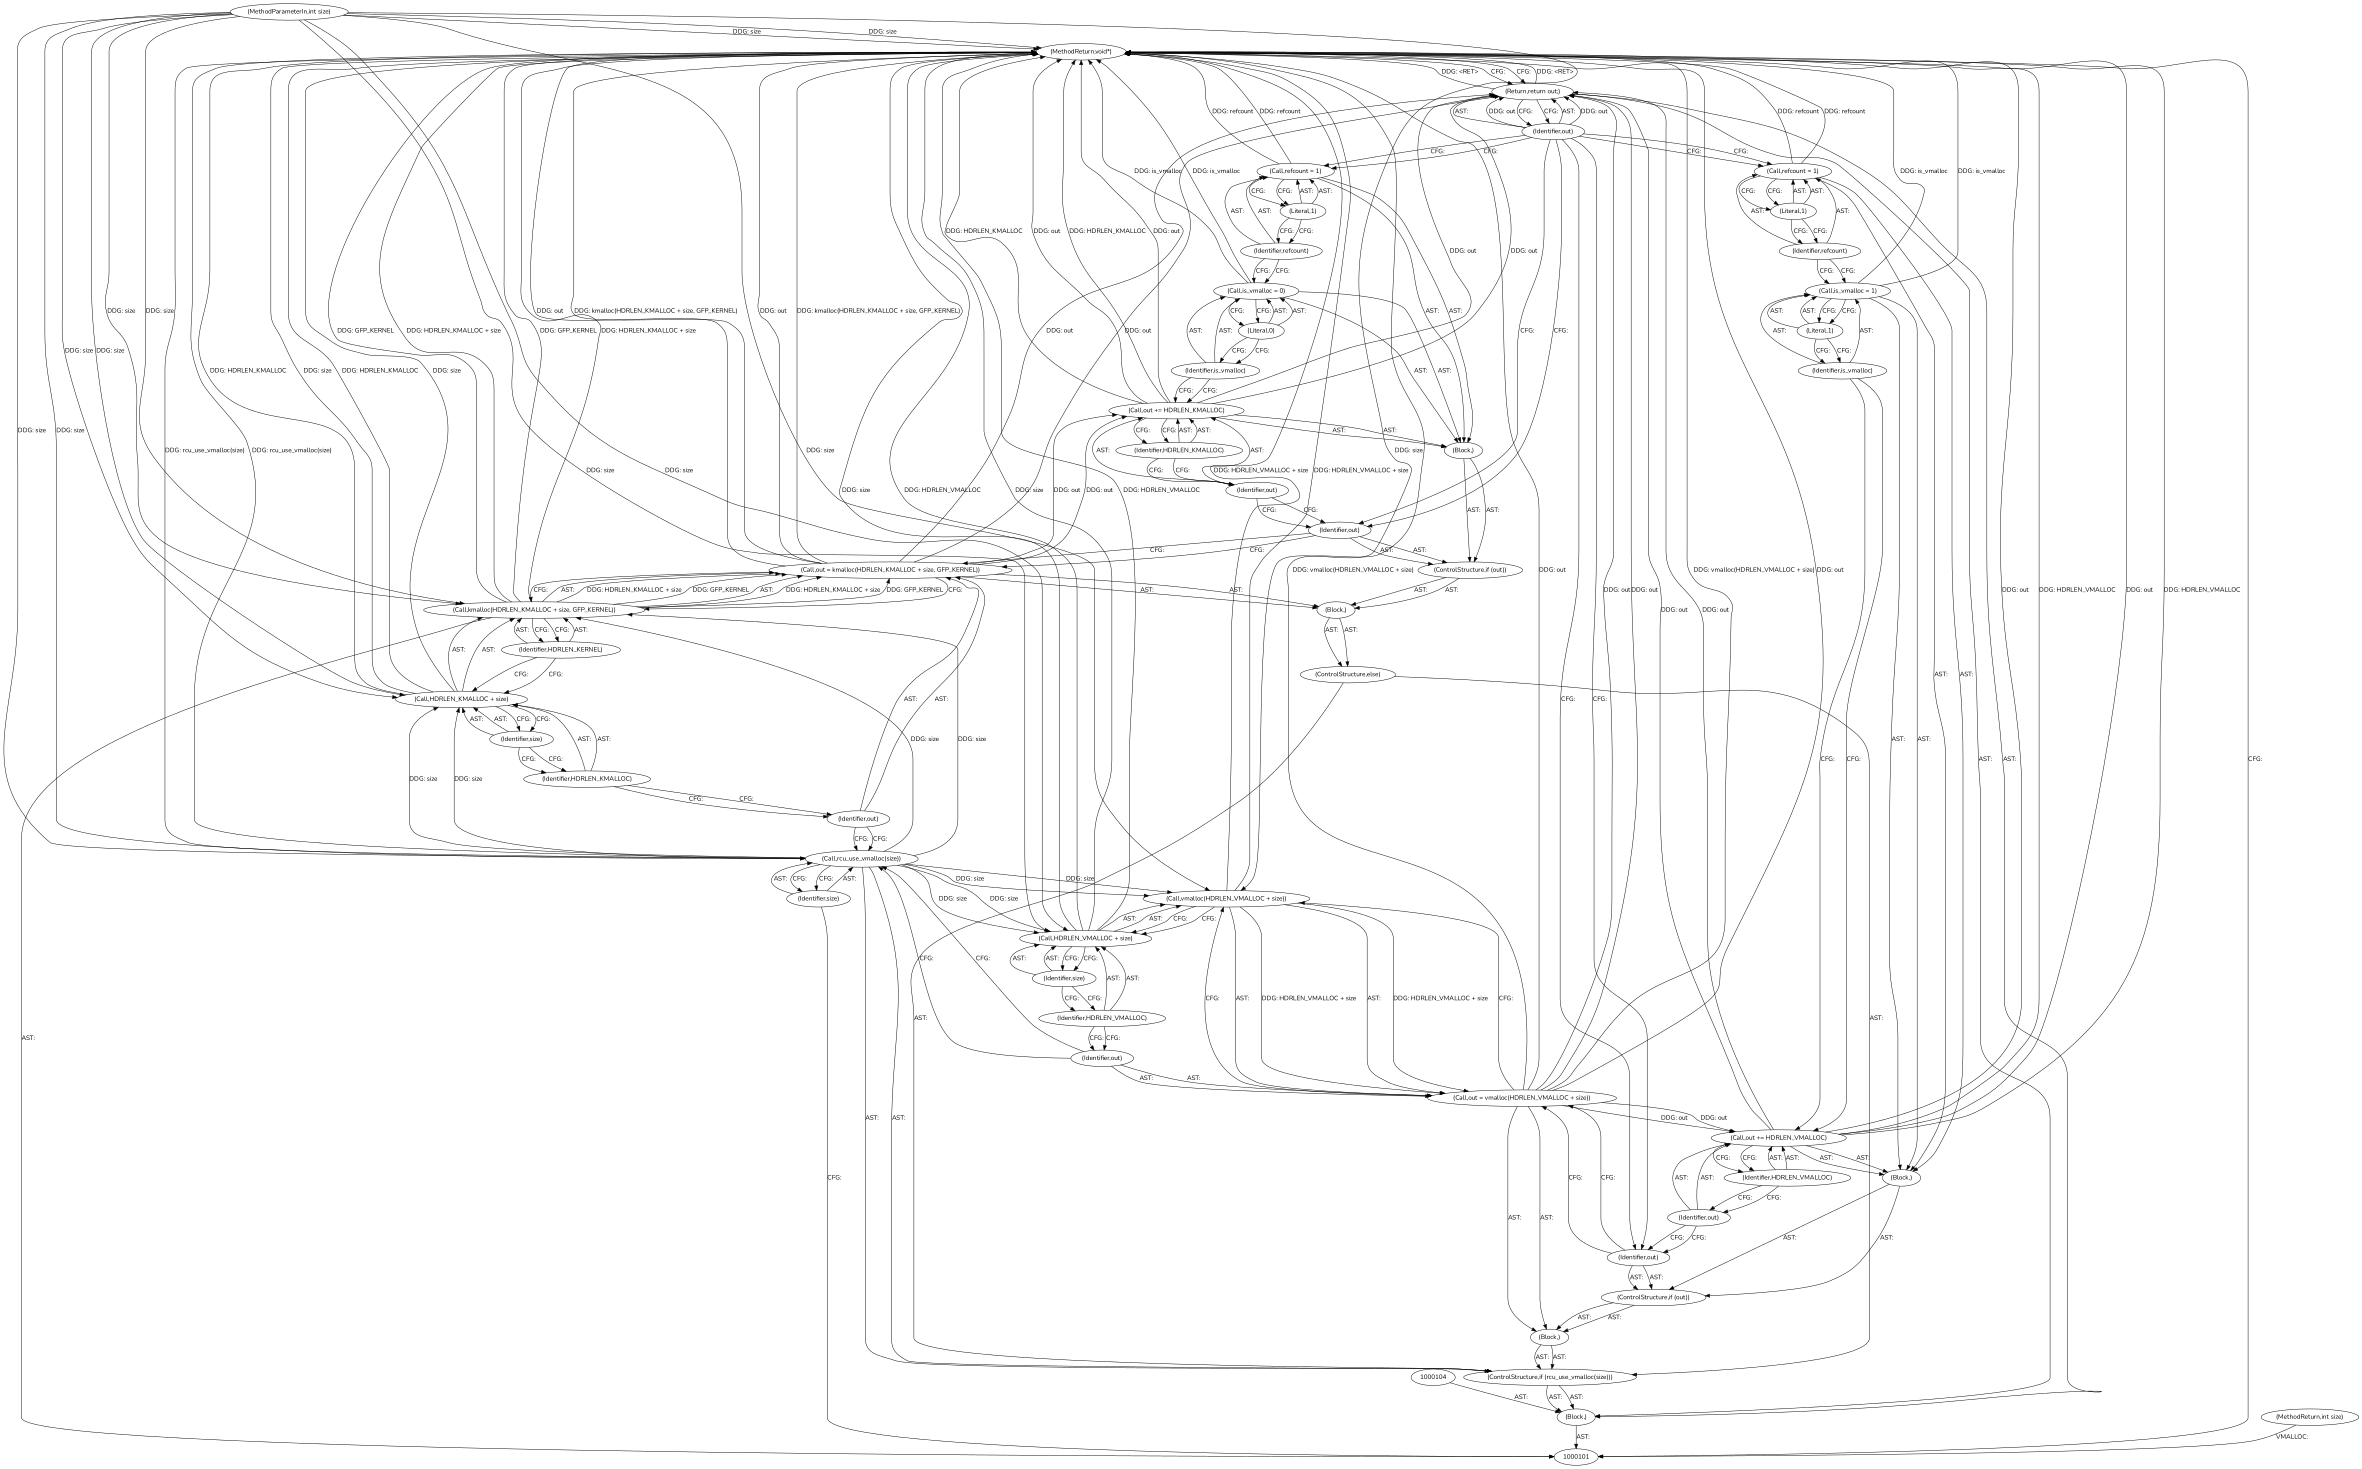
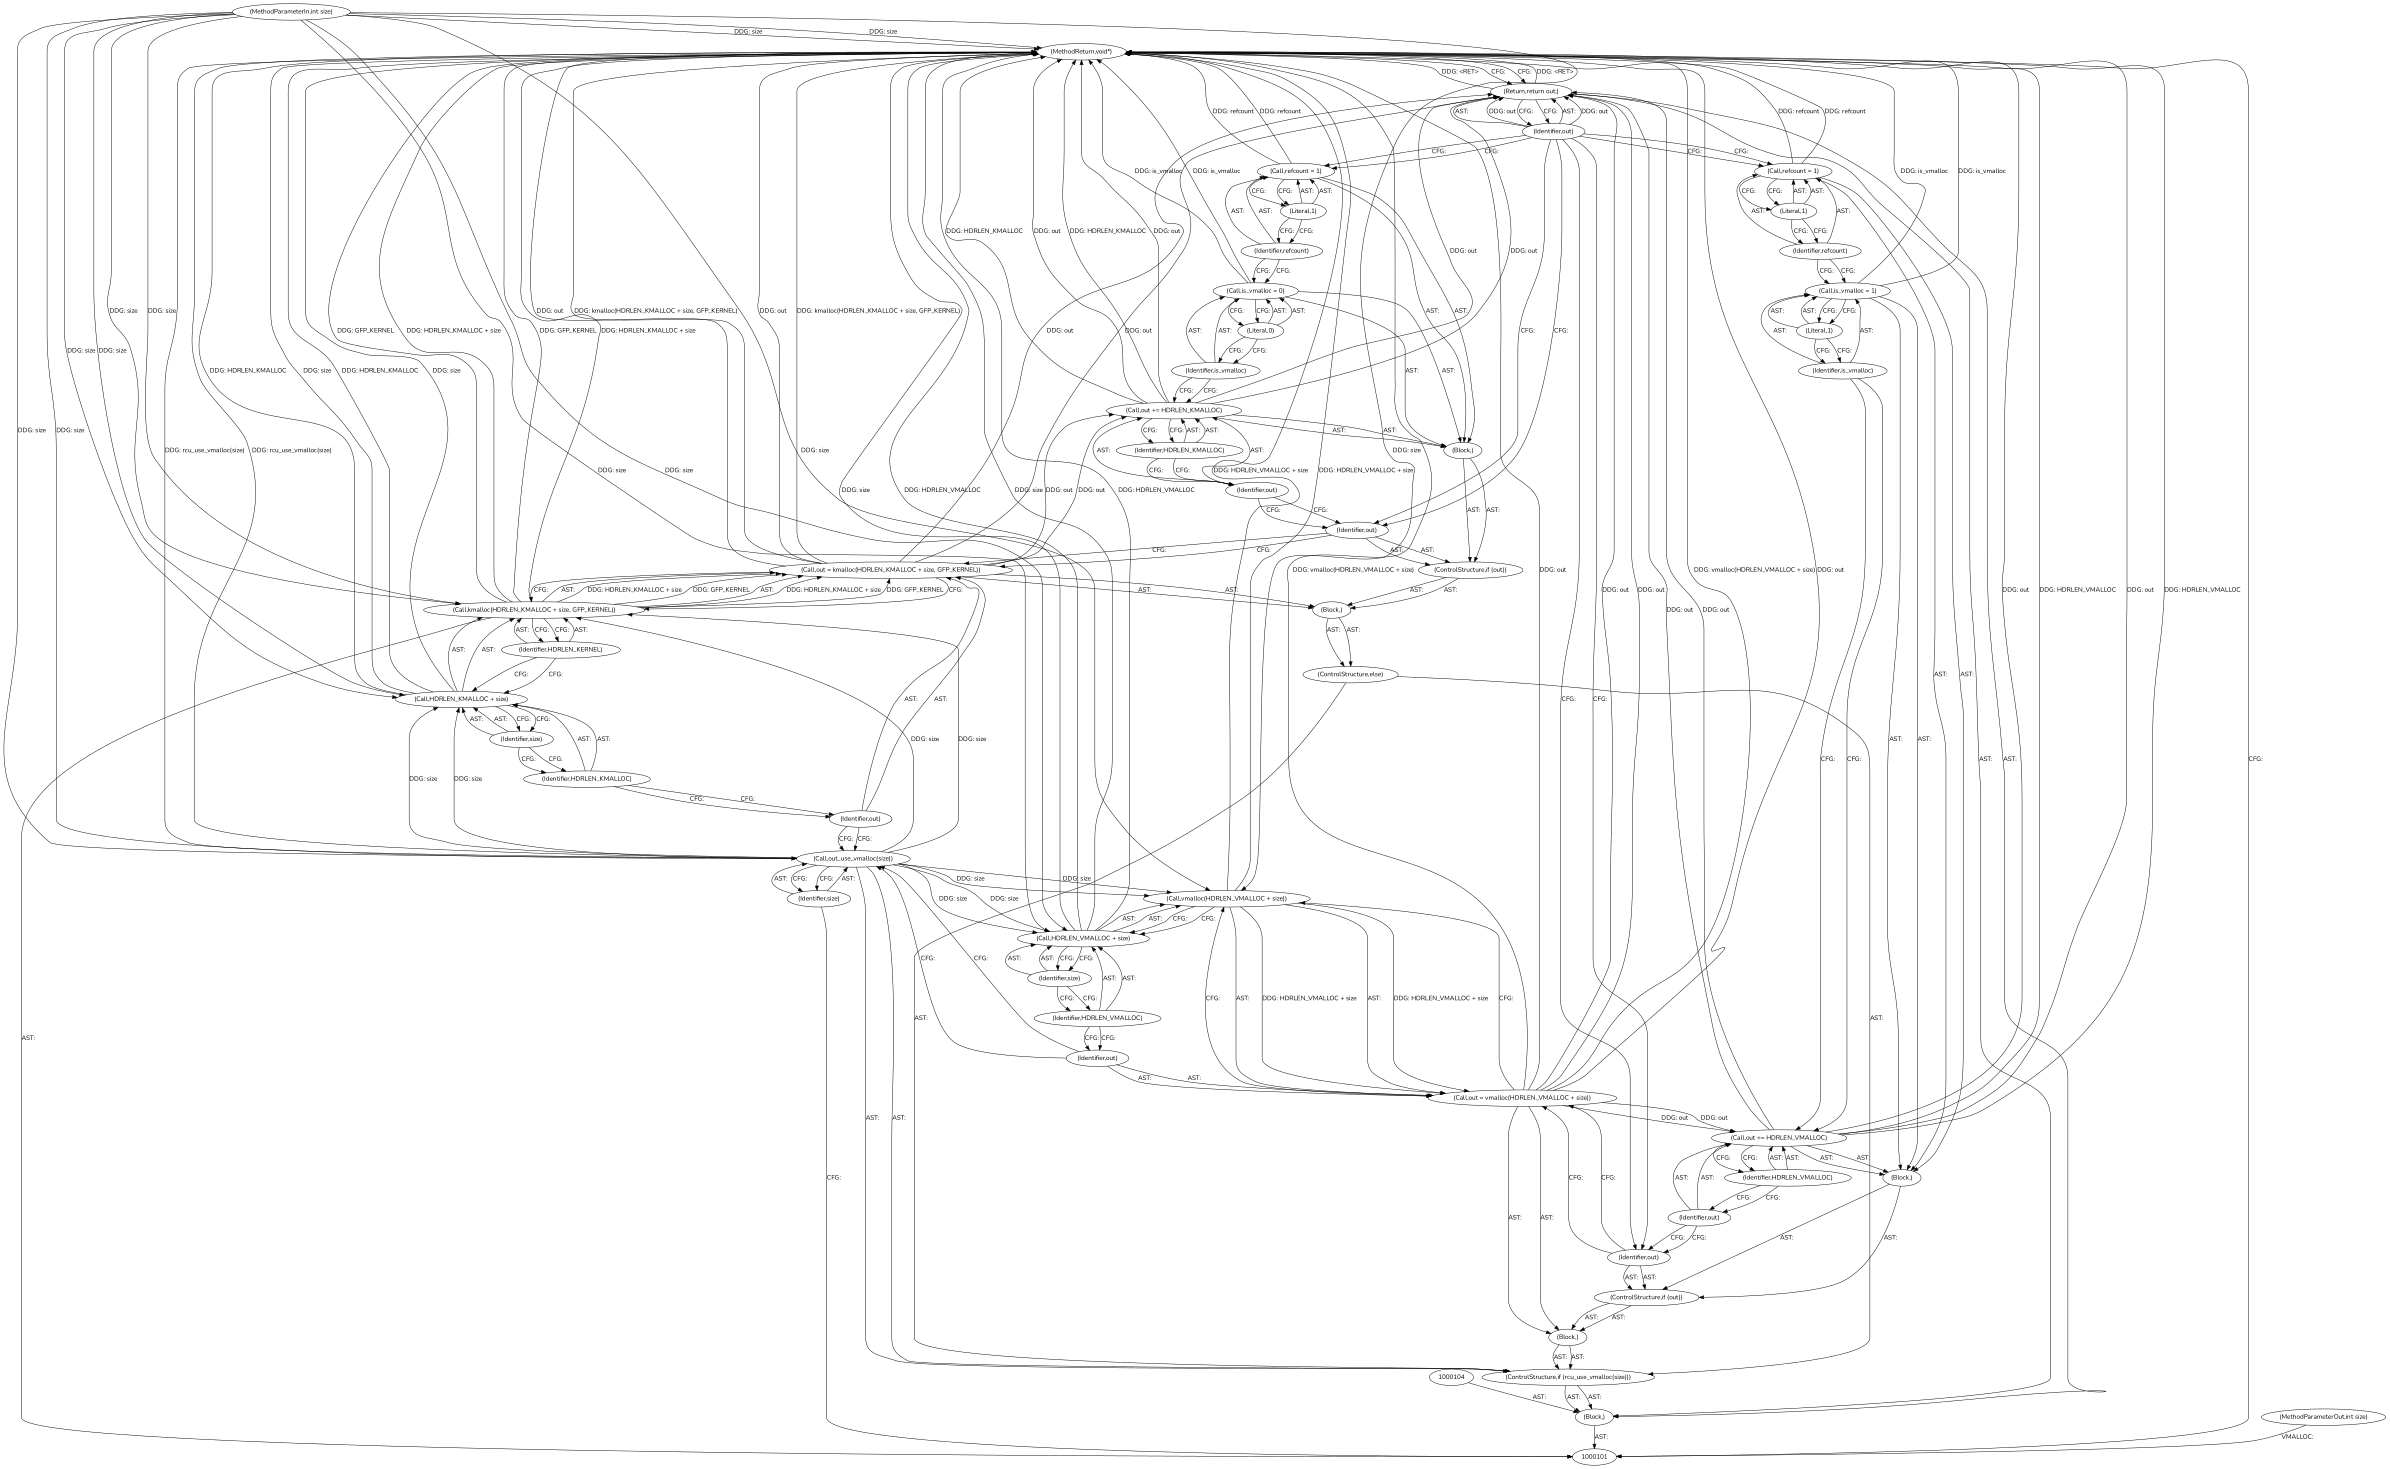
(862, 859) -> (853, 859)
(2310, 1417) -> (2324, 1417)
